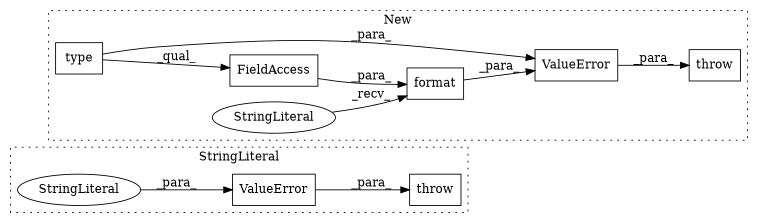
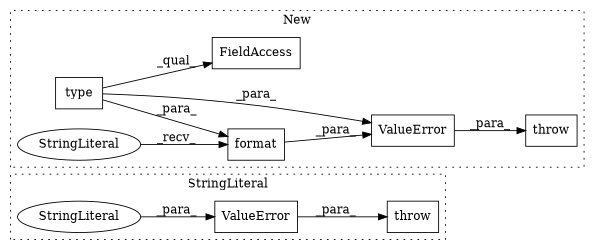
(358, 83) -> (161, 117)
